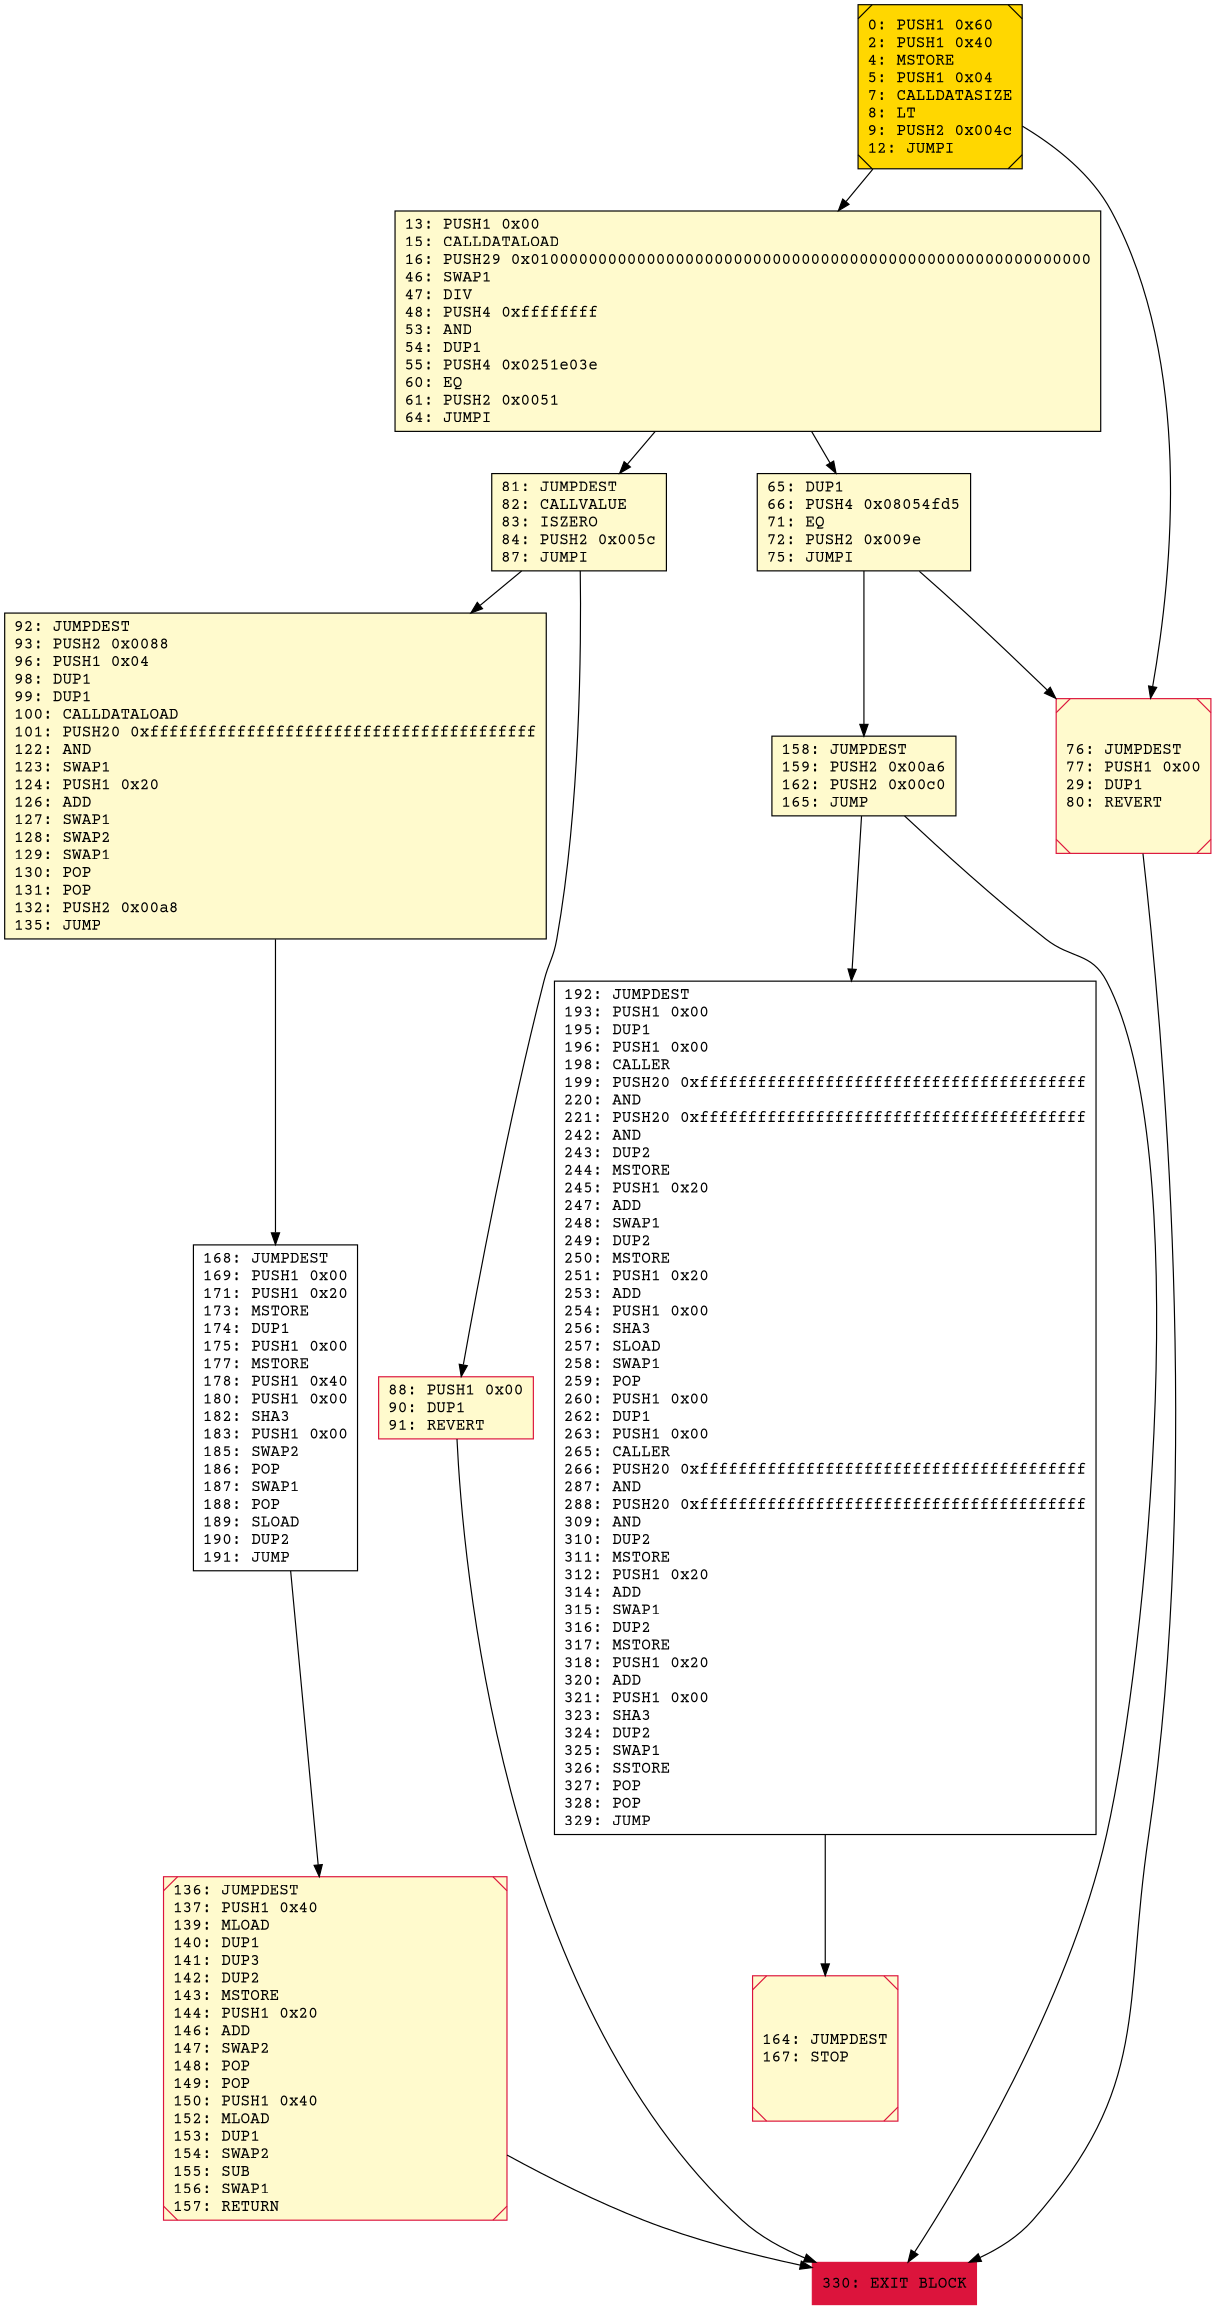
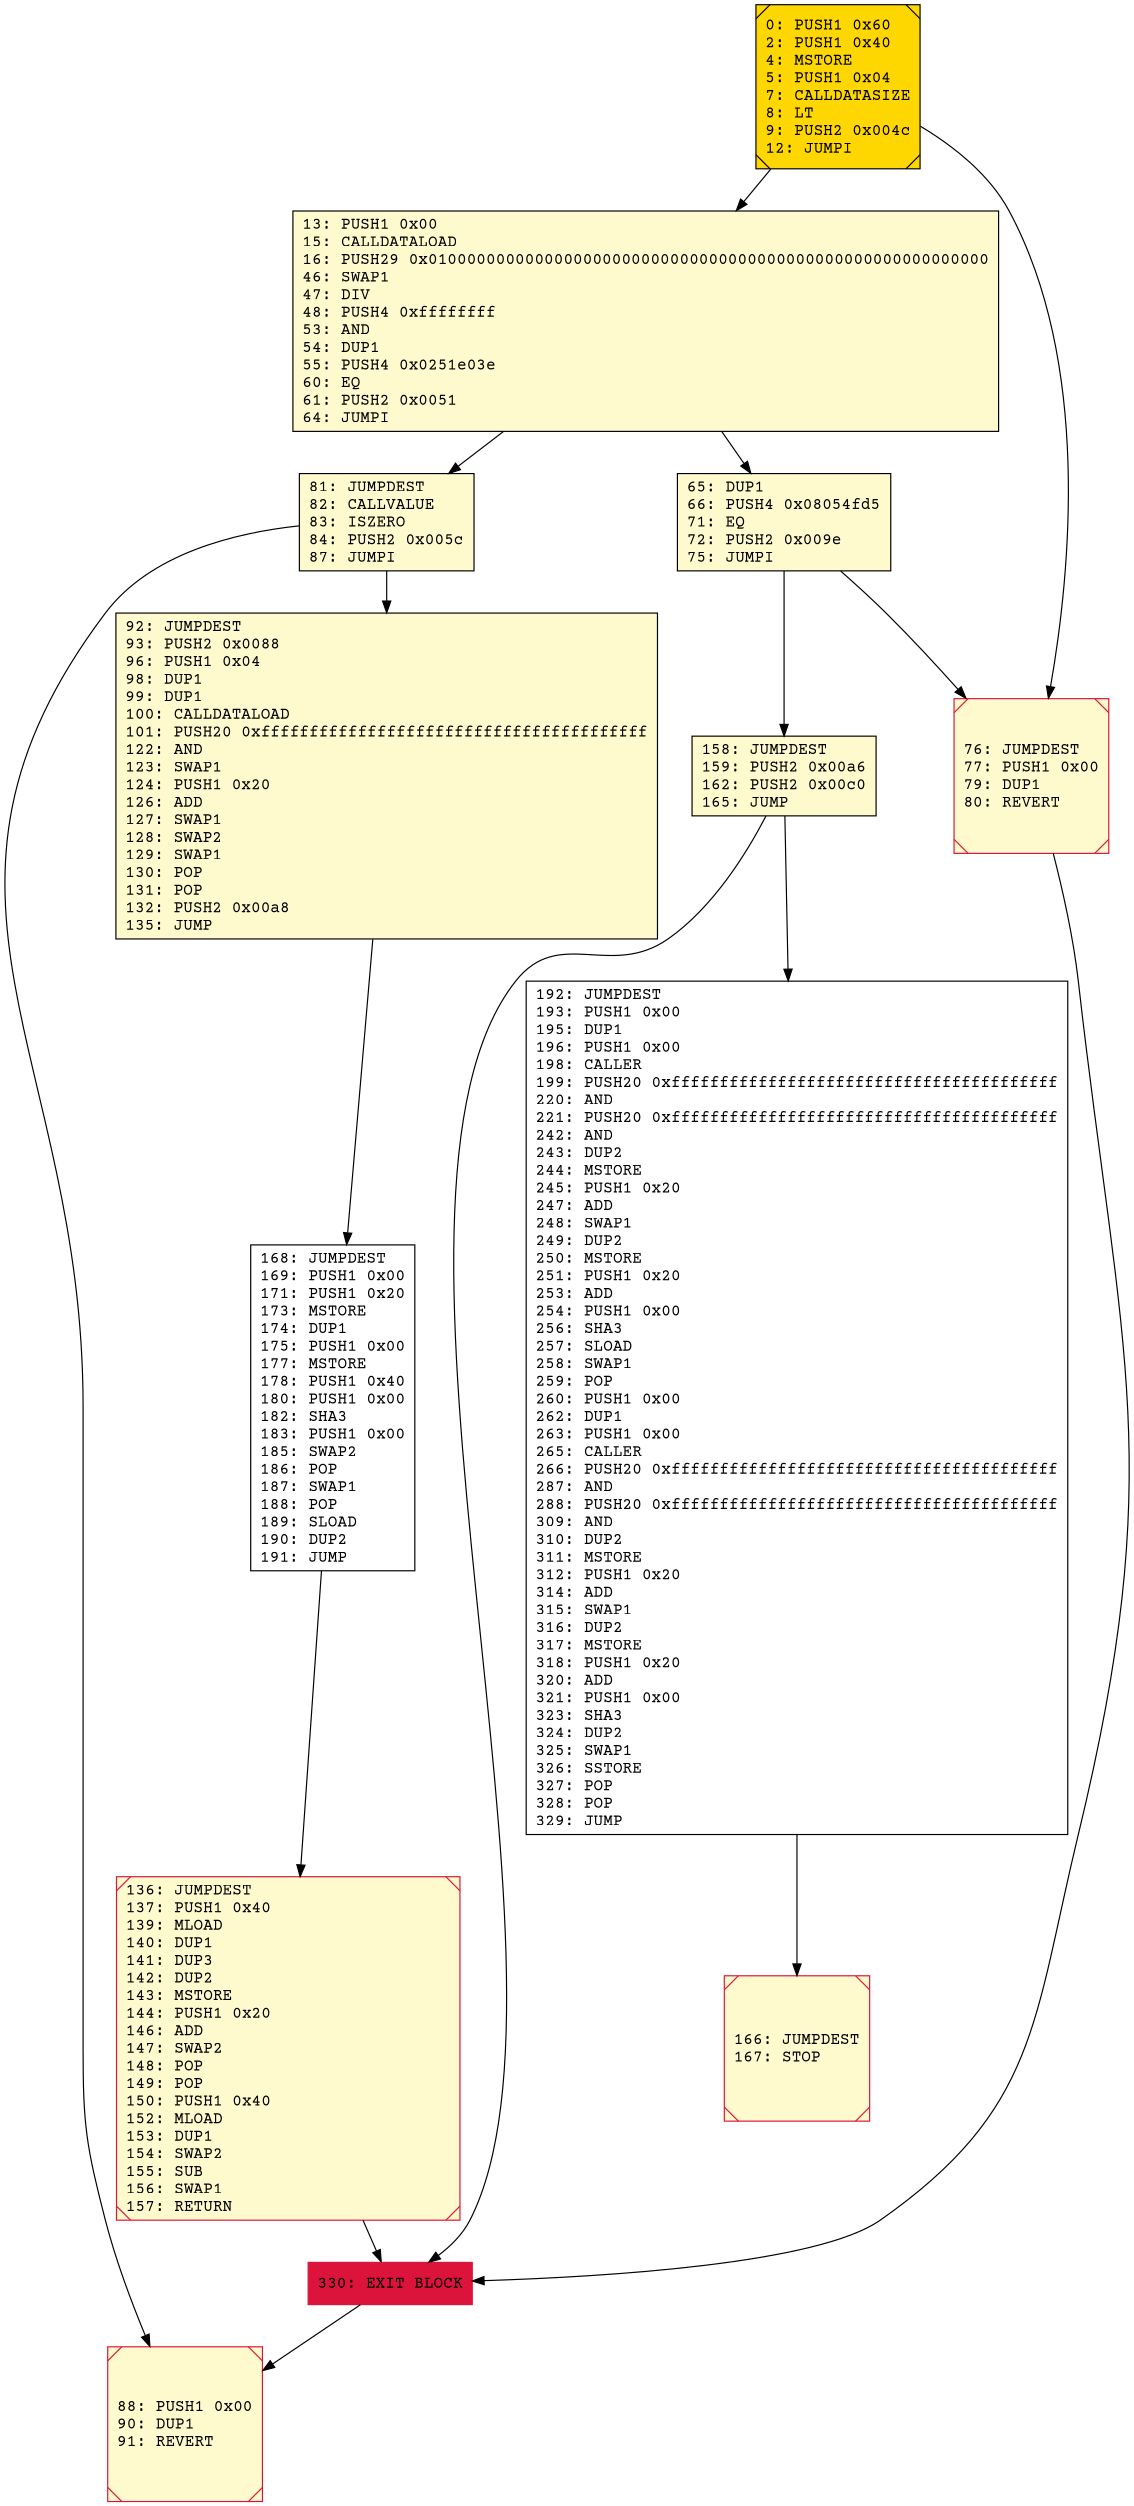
(1134, 776) -> (1031, 776)
(456, 1408) -> (185, 2424)
(542, 1892) -> (317, 2334)
(825, 2048) -> (797, 2048)
